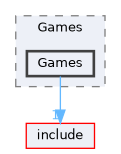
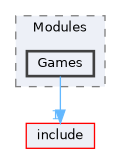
(60, 28) -> (60, 28)
